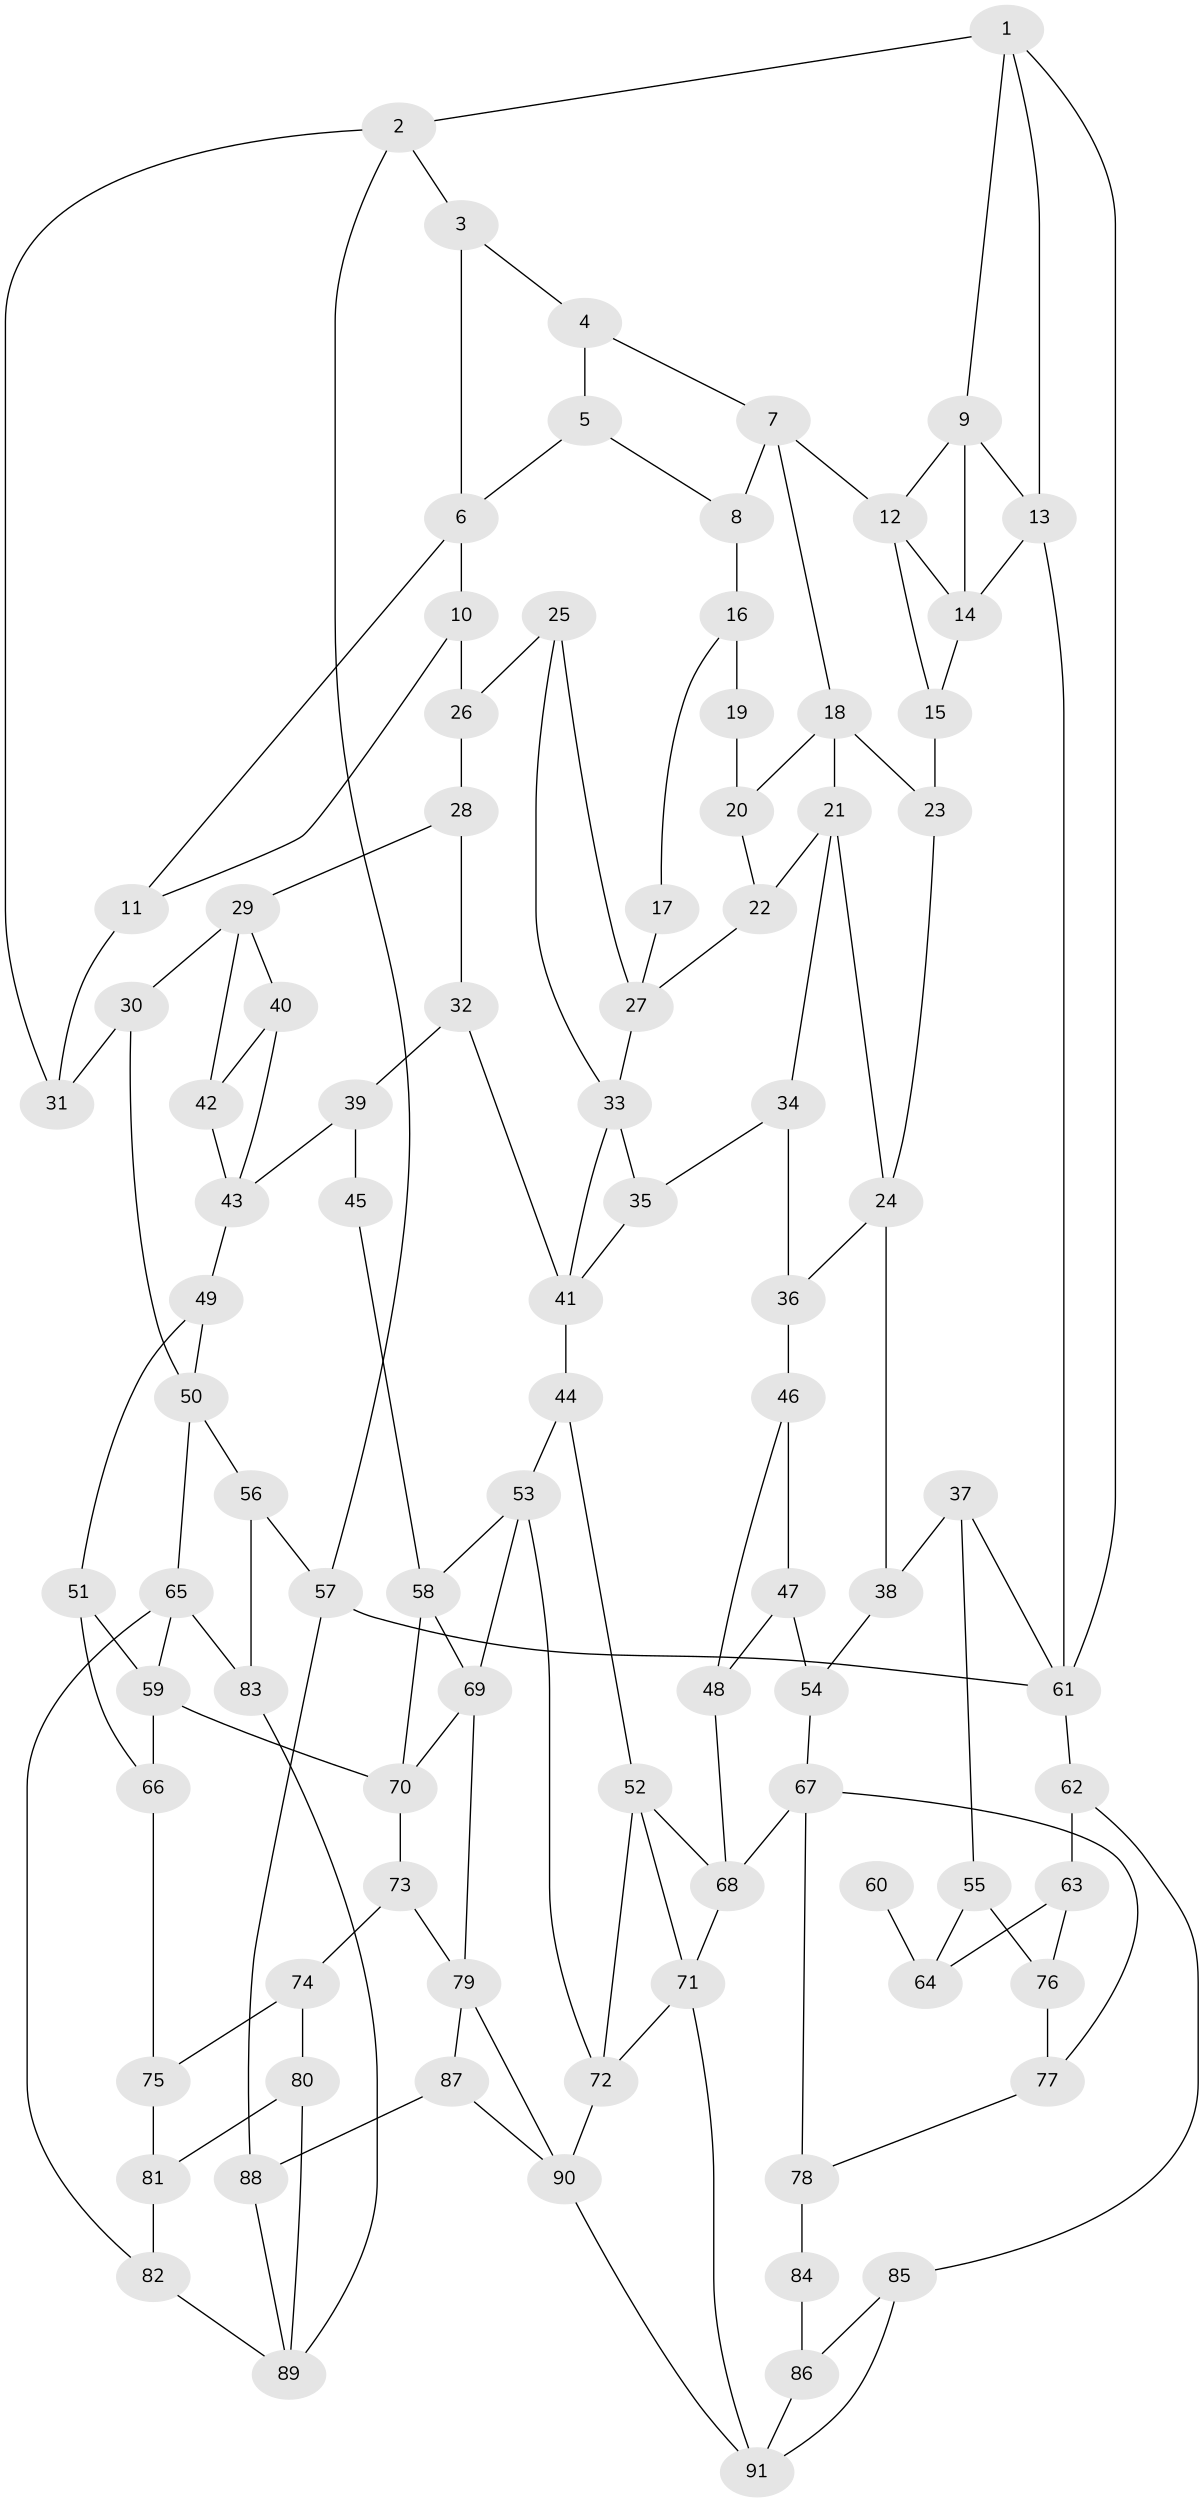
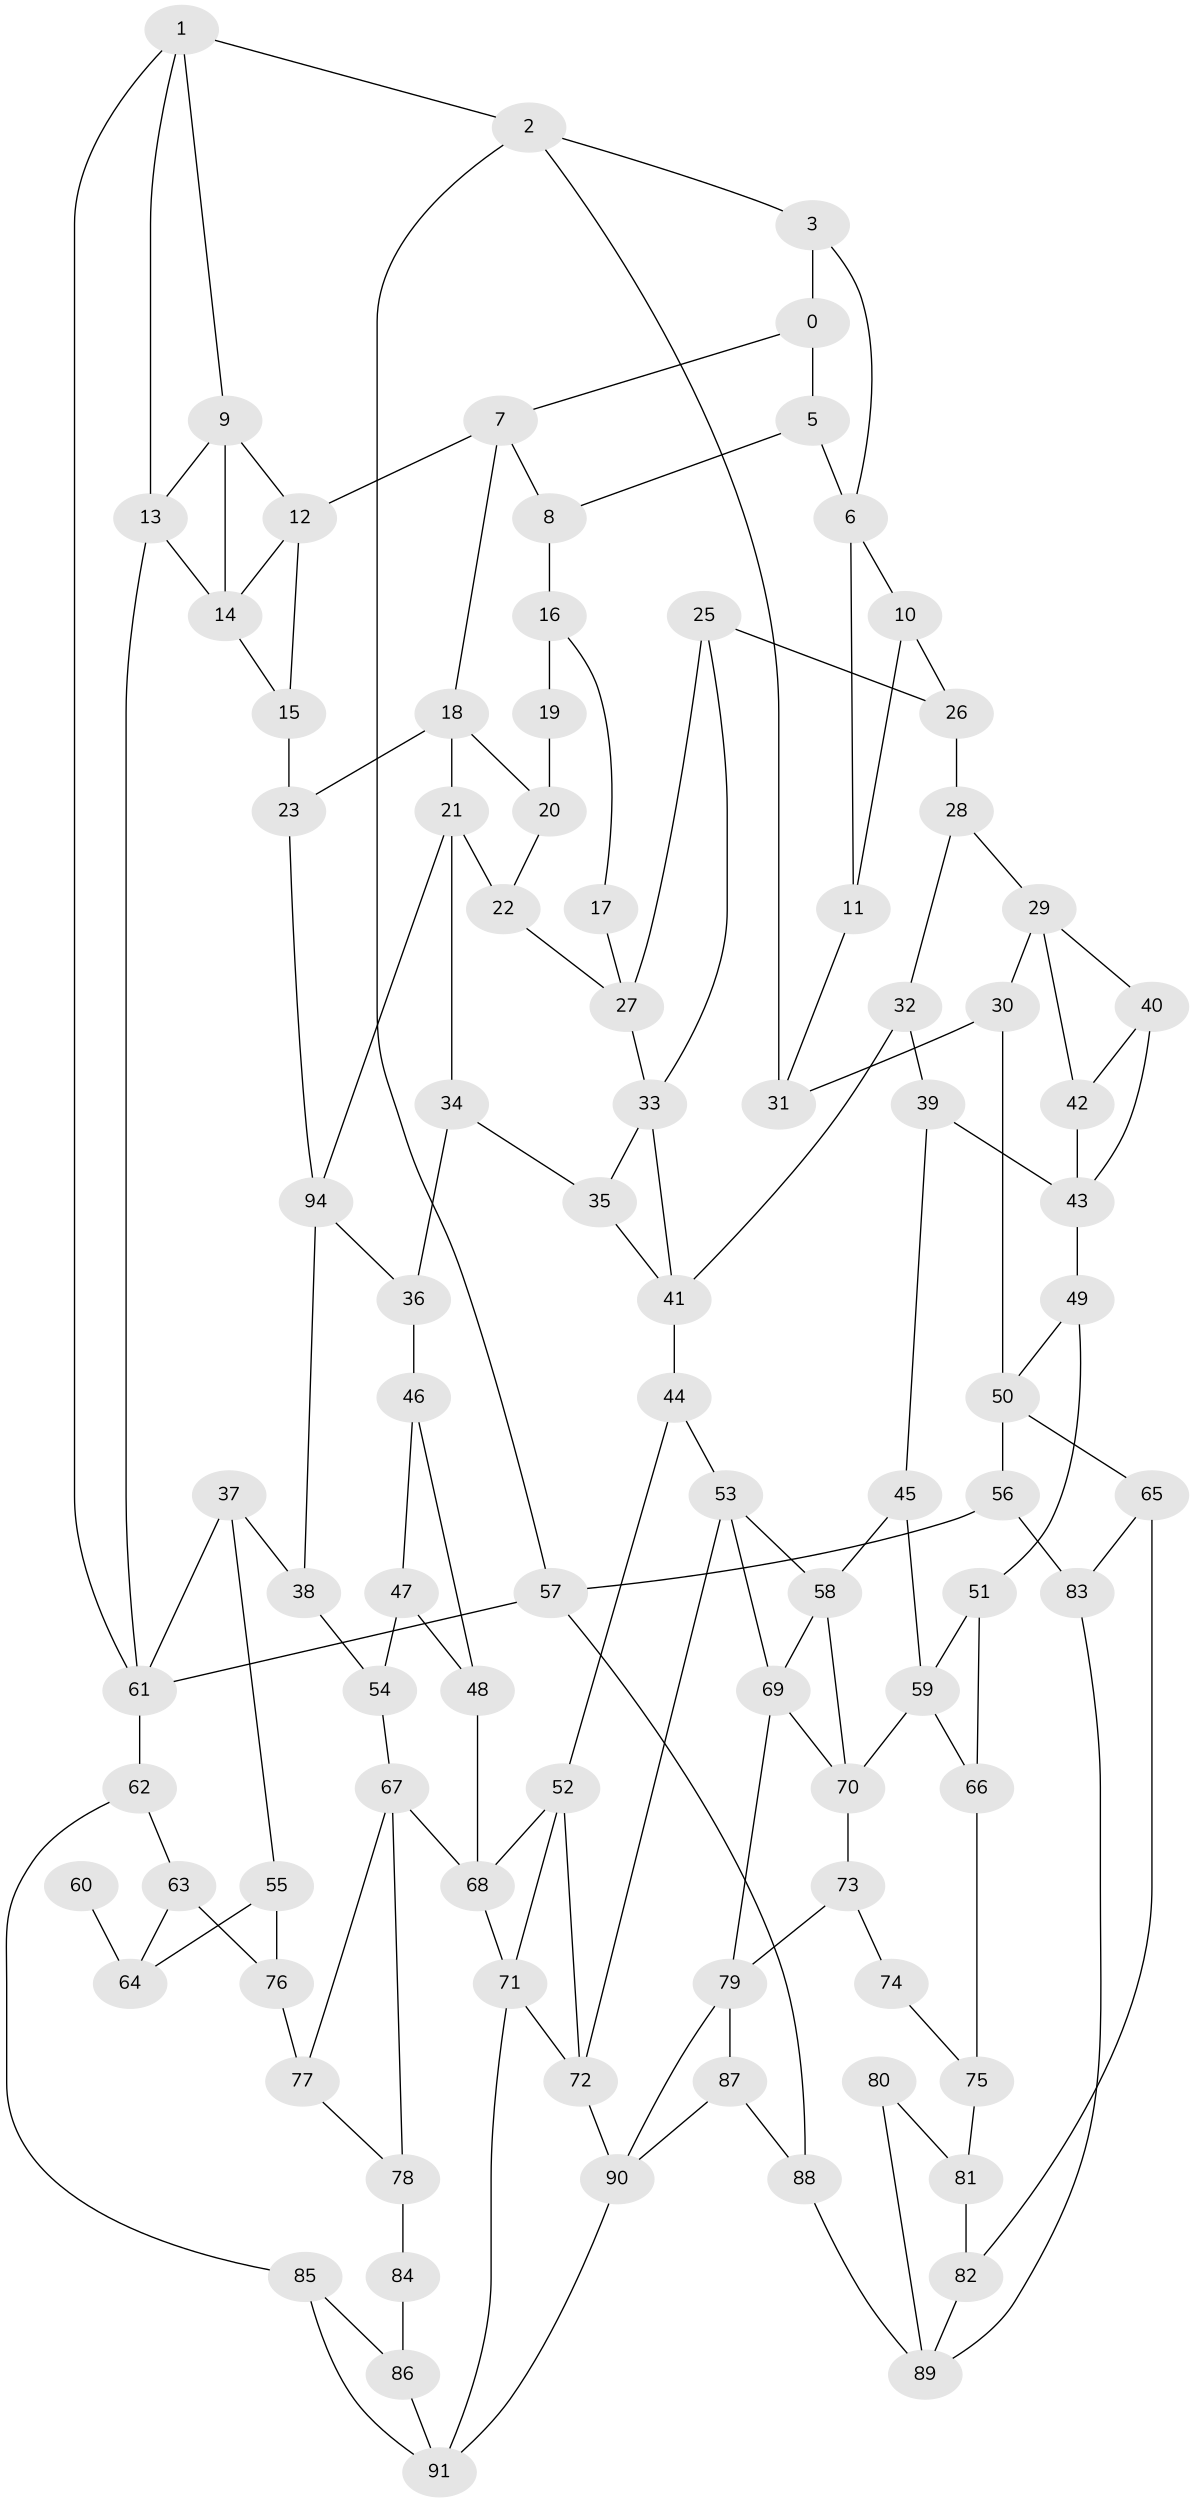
(585, 323) -> (813, 323)
(886, 1202) -> (316, 1202)
(165, 1642) -> (914, 1593)
(303, 2033) -> none
